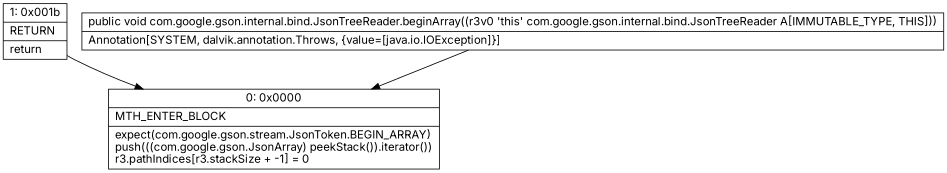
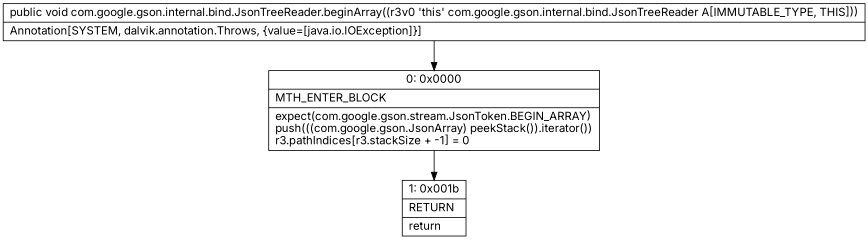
(101, 72) -> (434, 161)
